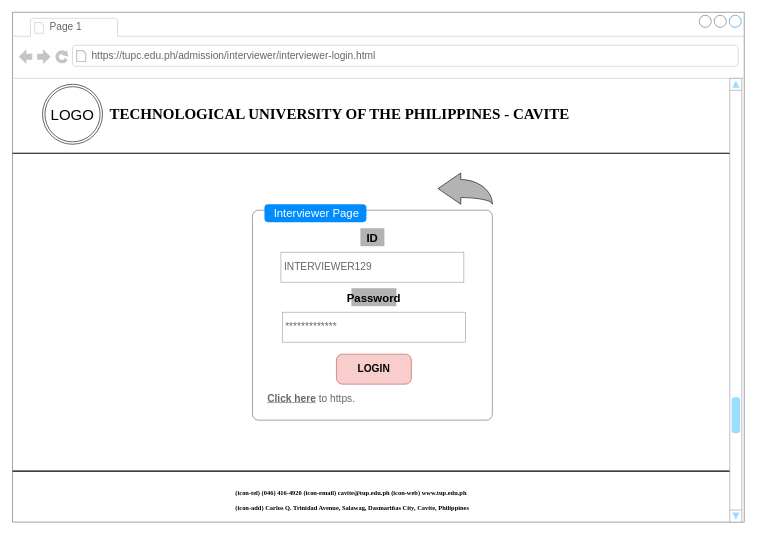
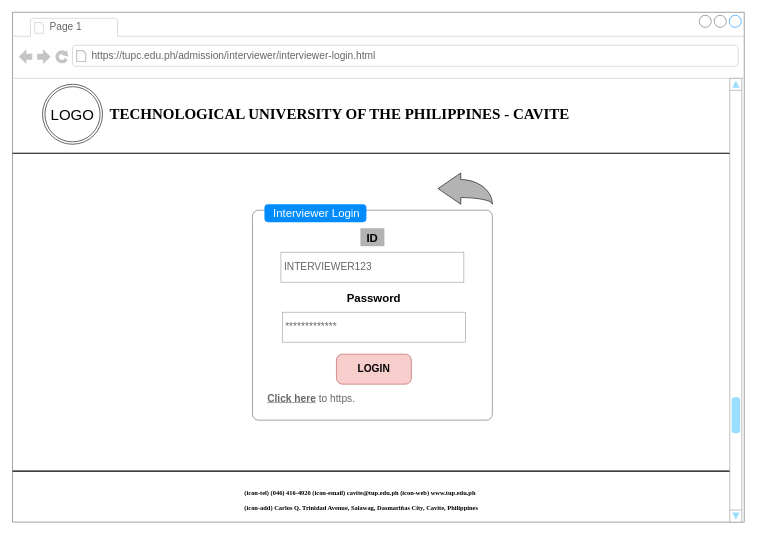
(316, 214) -> (316, 214)
(324, 267) -> (324, 267)
(374, 297) -> (374, 297)
(378, 498) -> (387, 498)
